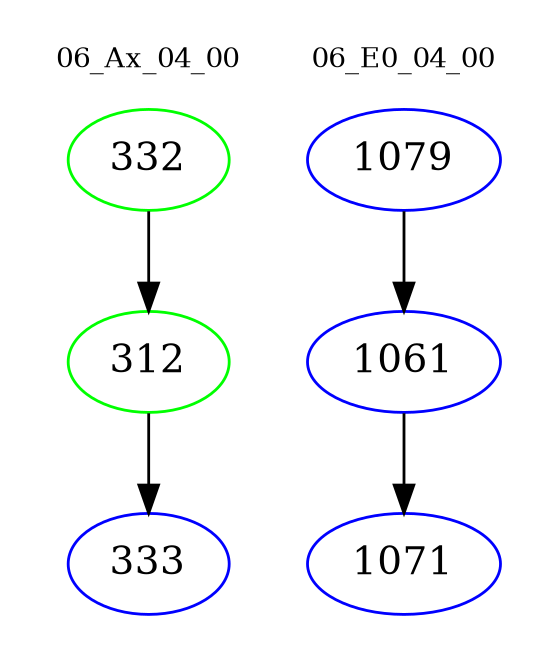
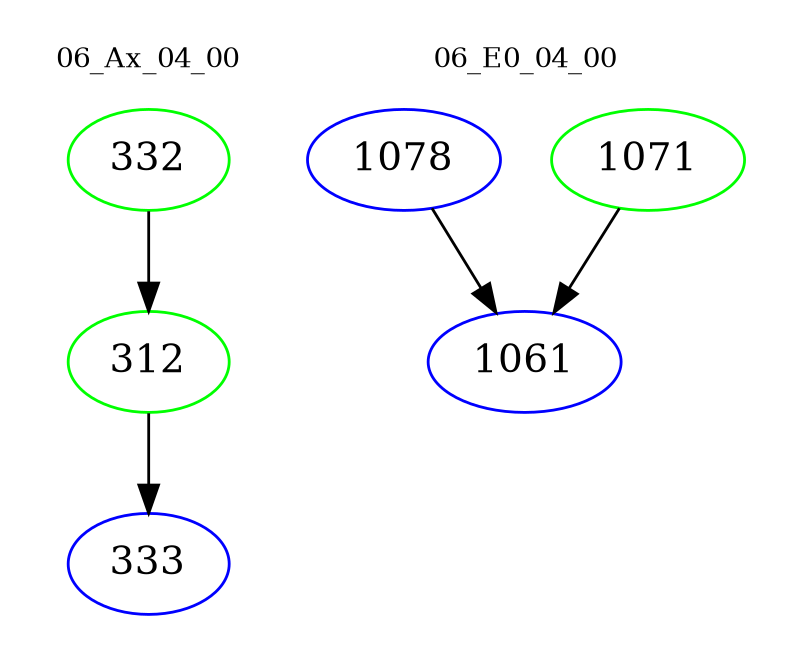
(404, 160) -> (404, 160)
(404, 449) -> (594, 248)
(404, 564) -> (648, 160)
